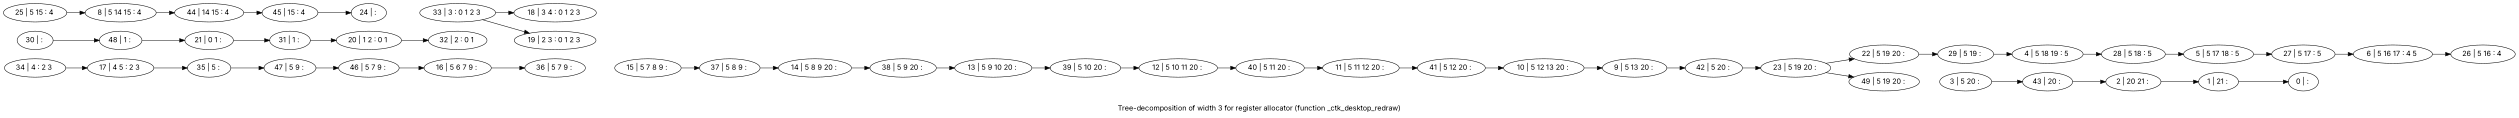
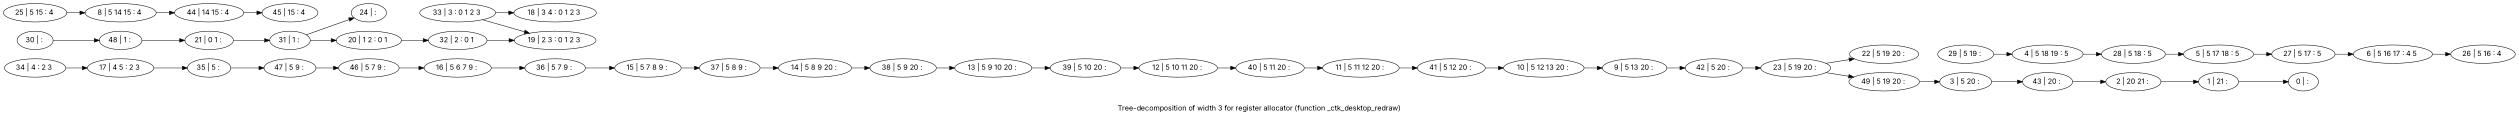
(332, 13) -> (328, 27)
none -> (498, 40)
(1926, 54) -> none
none -> (597, 68)
none -> (1927, 82)
